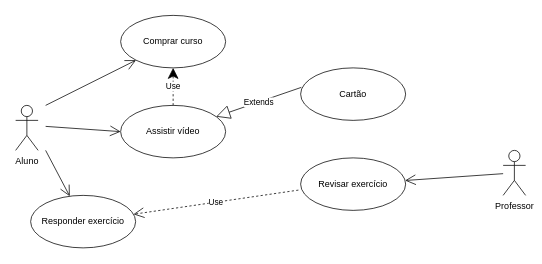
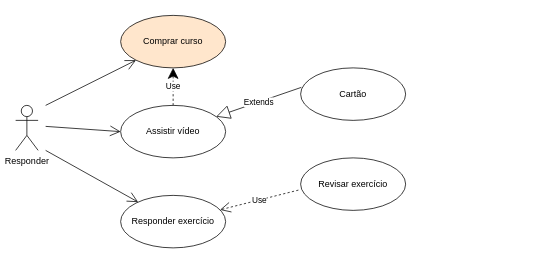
(173, 42) -> (173, 42)
(27, 161) -> (27, 161)
(514, 173) -> none
(455, 177) -> none
(83, 222) -> (173, 222)
